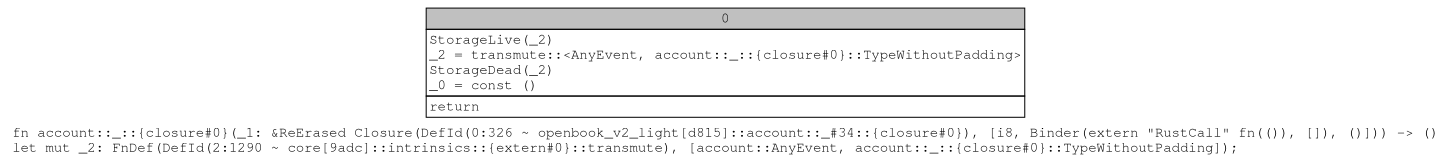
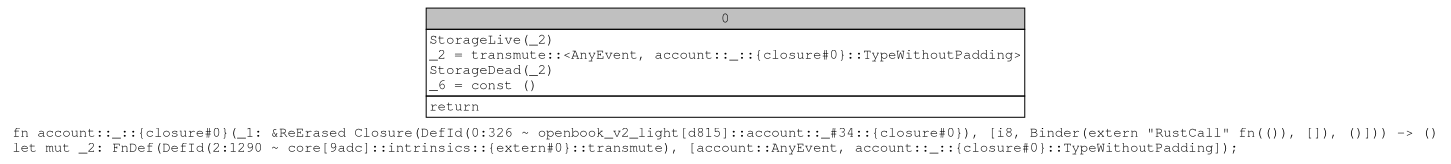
(484, 85) -> (484, 85)
